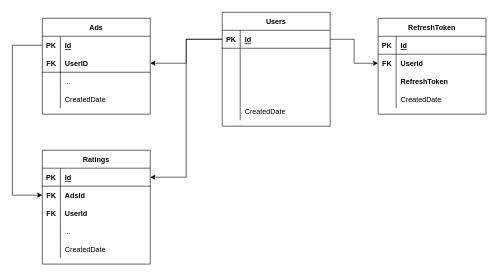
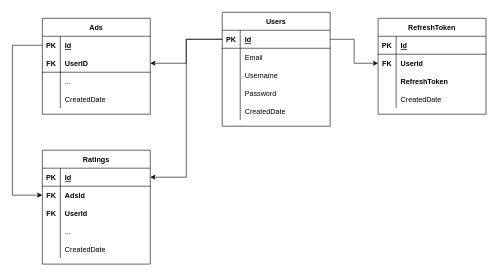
none -> (285, 57)
none -> (285, 75)
none -> (285, 93)
